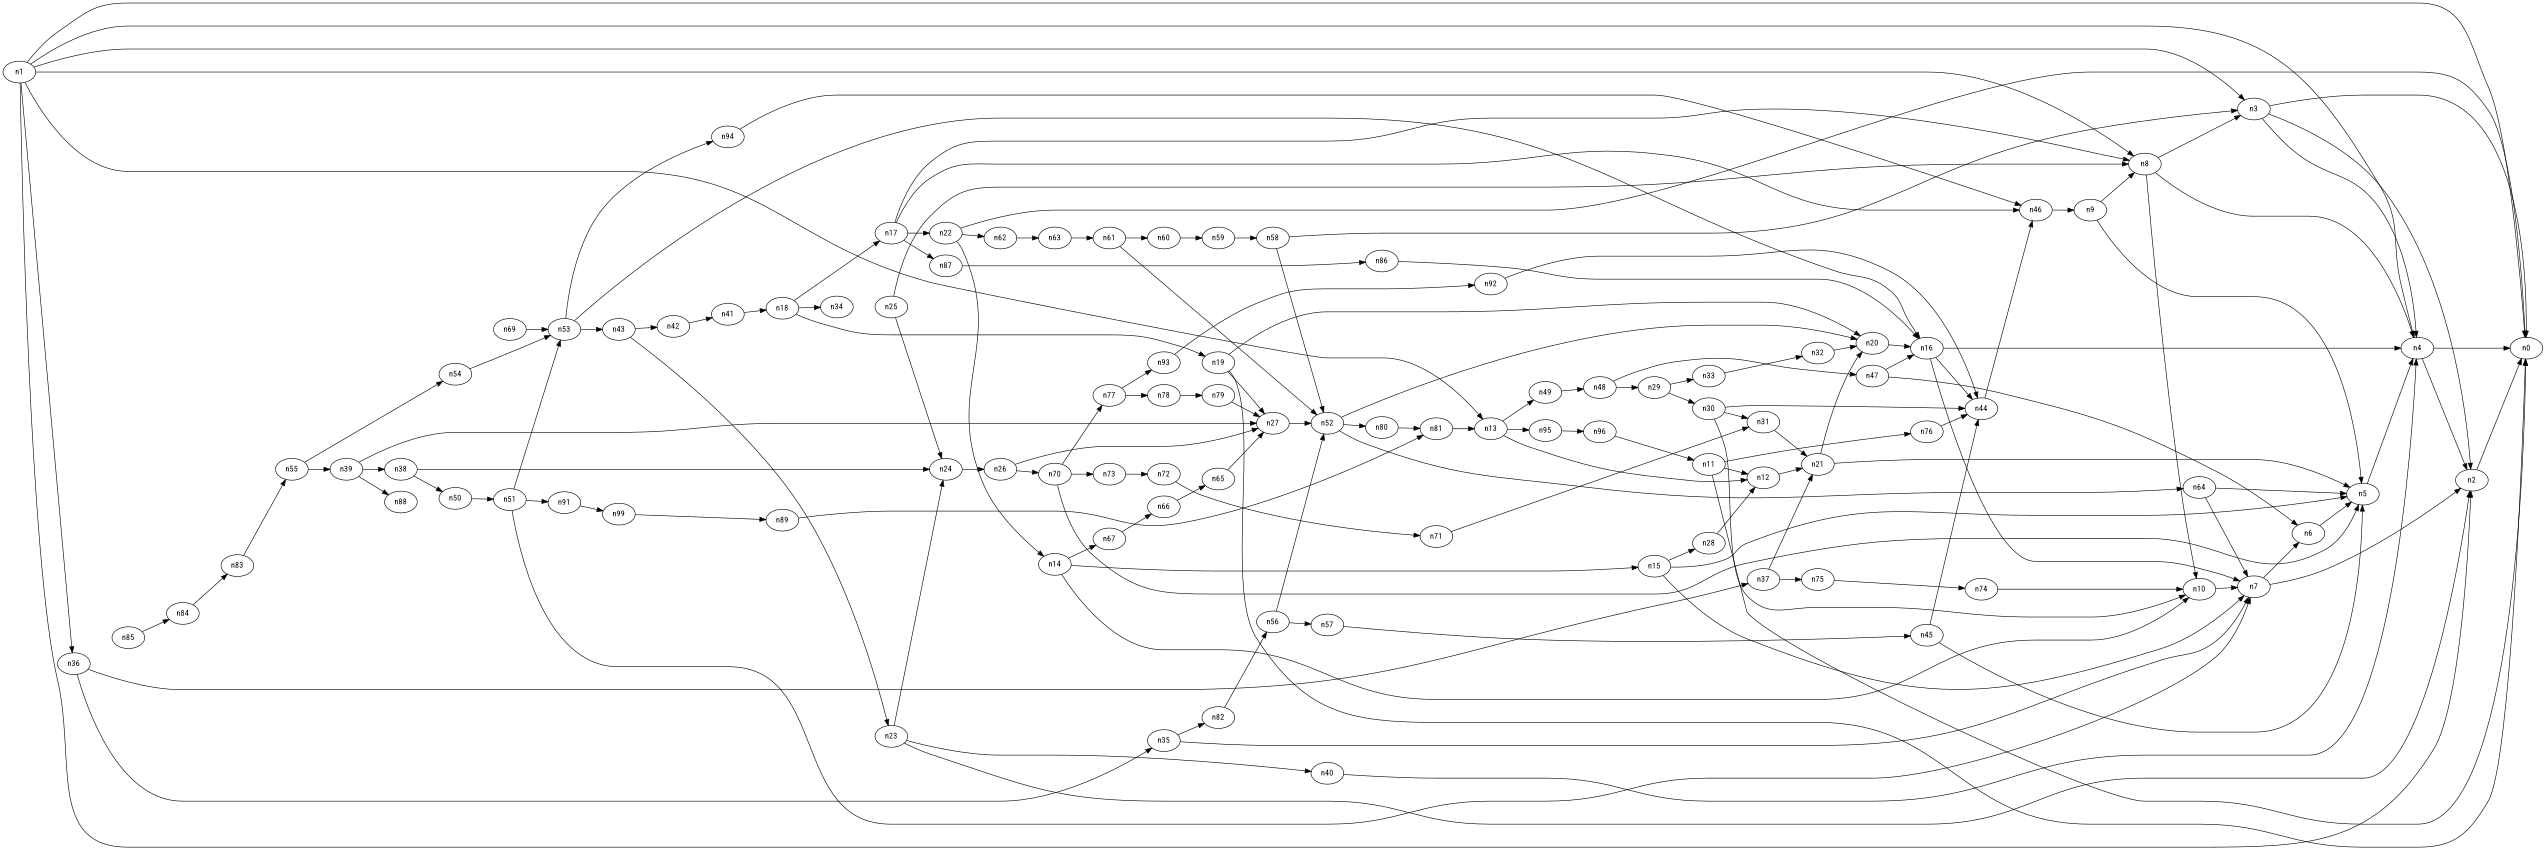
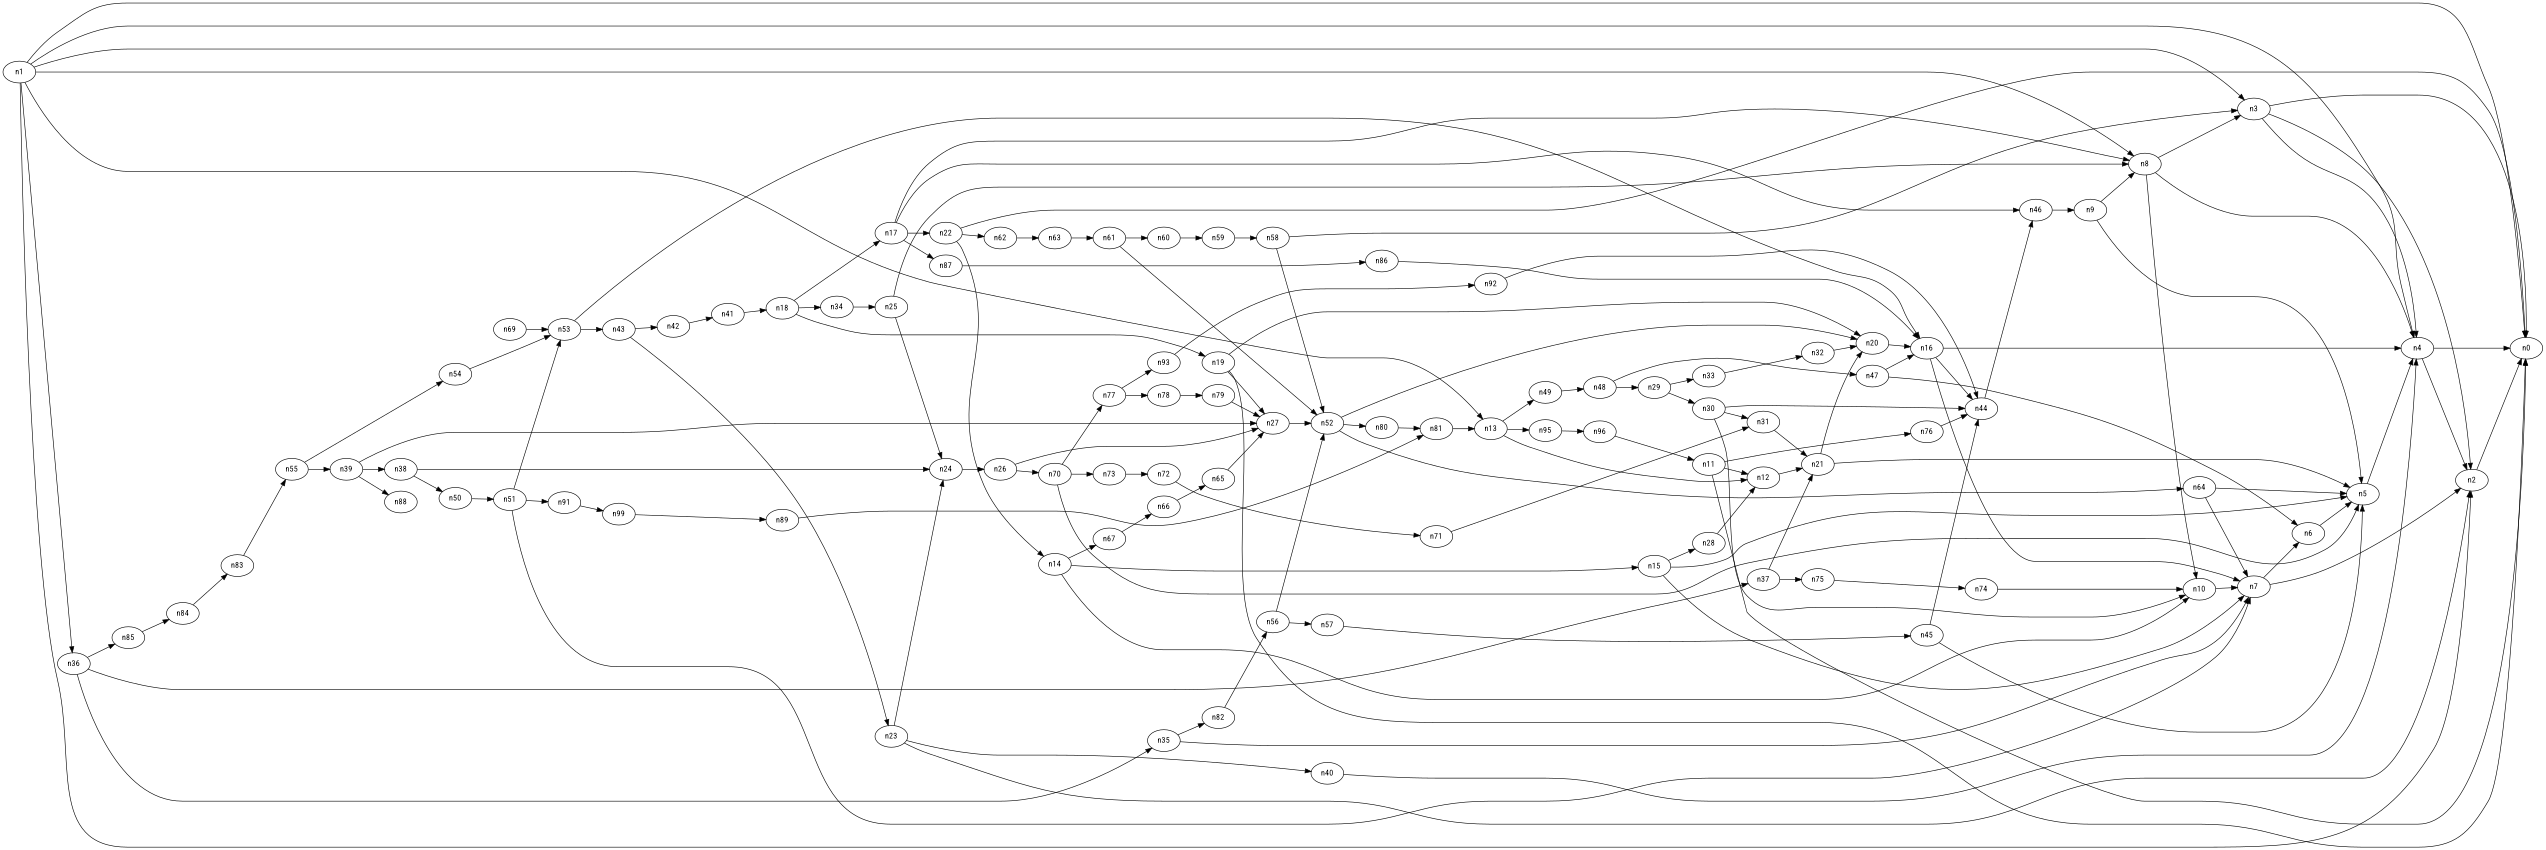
(728, 137) -> none
none -> (861, 307)
none -> (98, 652)
